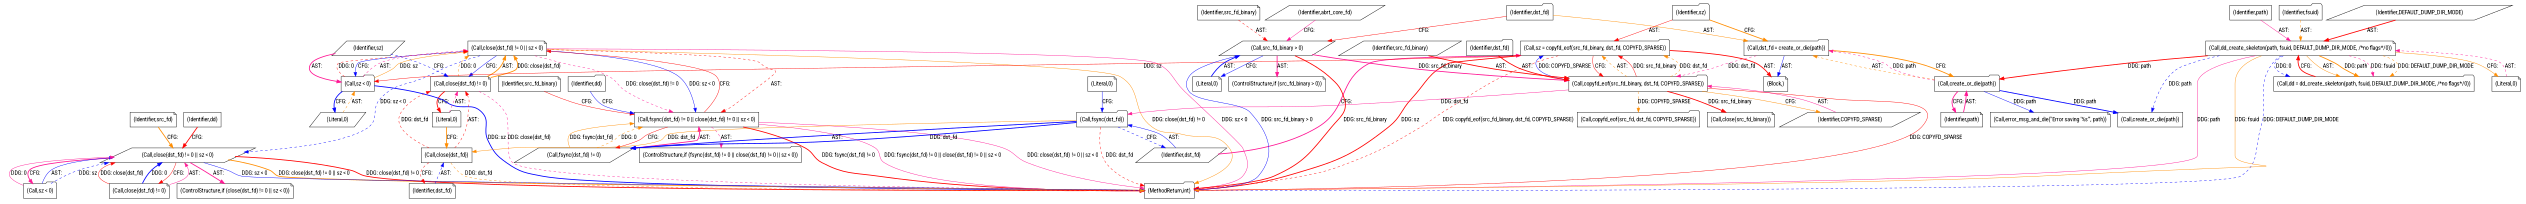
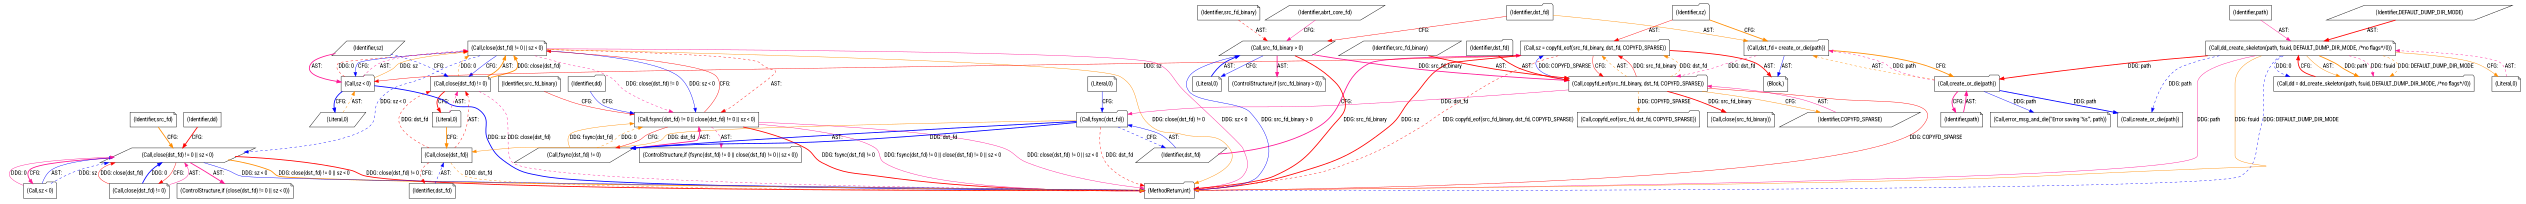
(2301, 13) -> none
